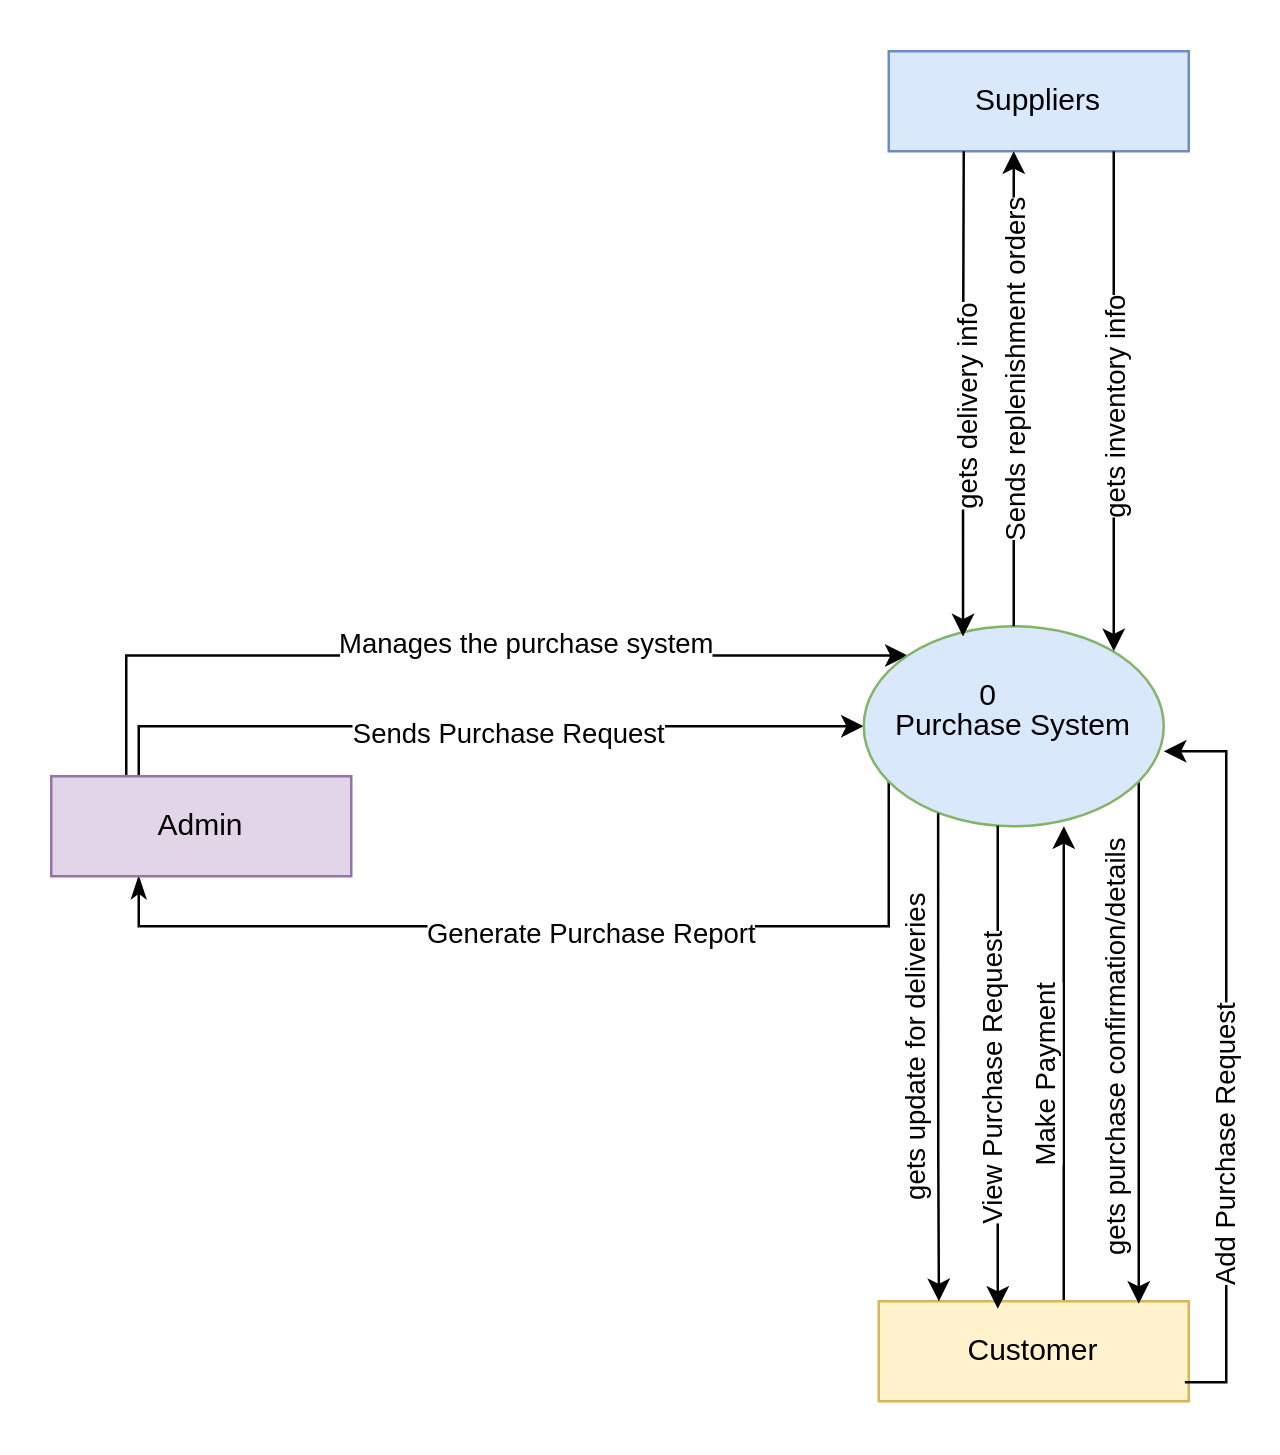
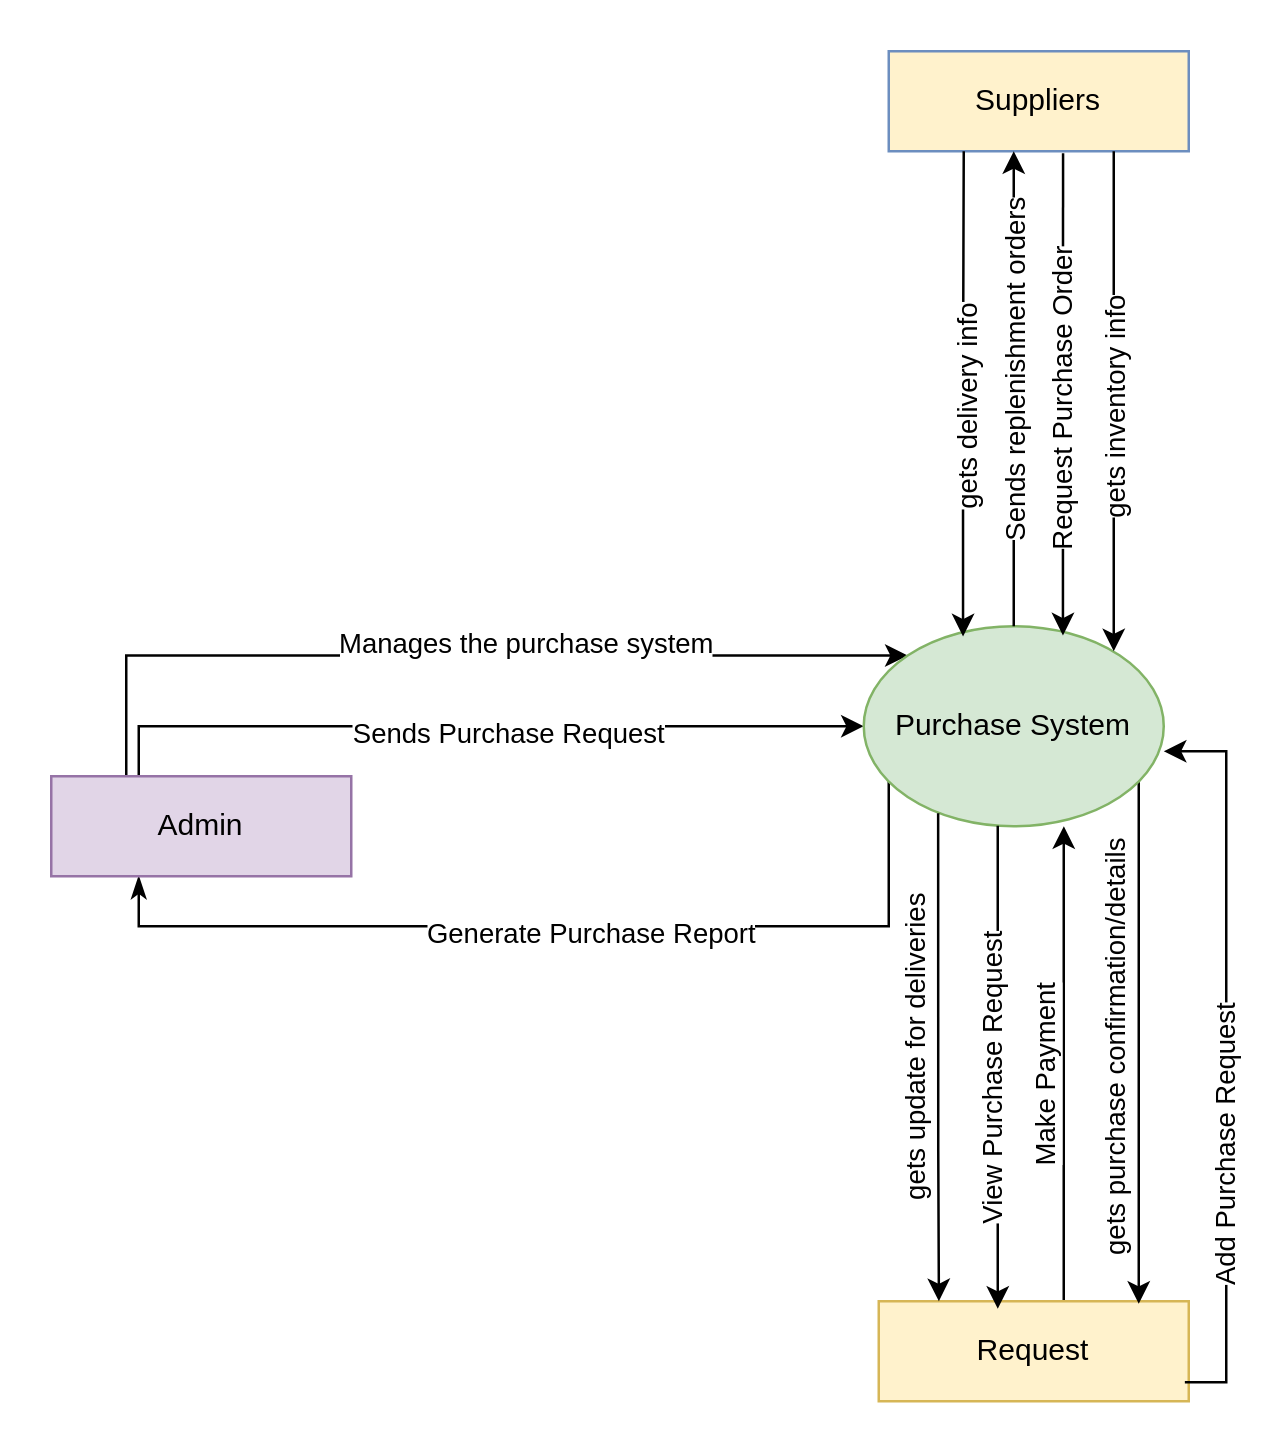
(1039, 101) -> (1039, 101)
none -> (1063, 533)
(989, 714) -> none
(1014, 726) -> (1014, 726)
(1034, 1351) -> (1034, 1351)
